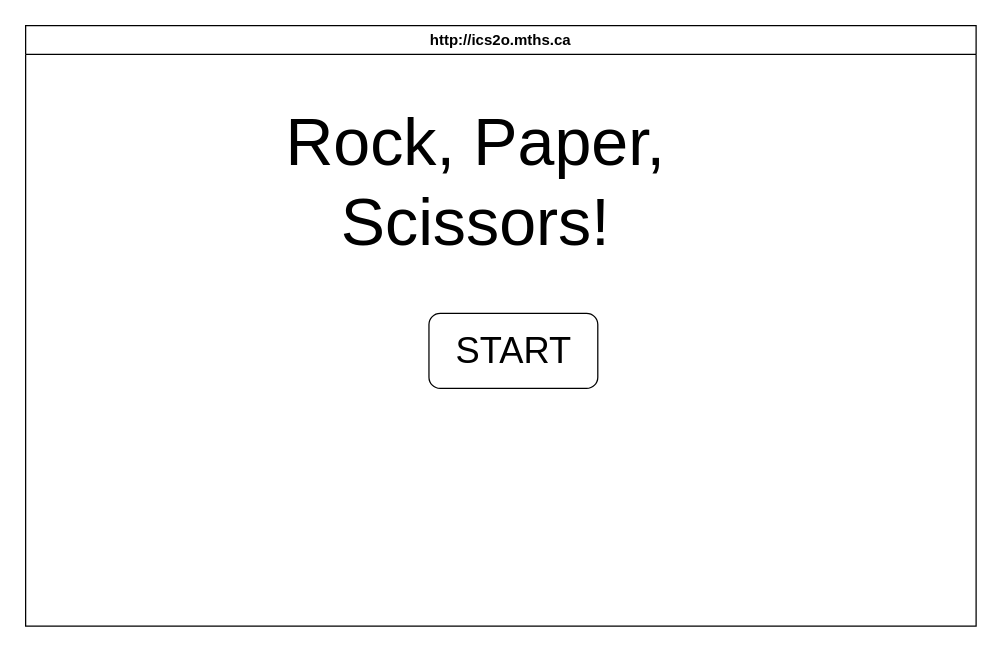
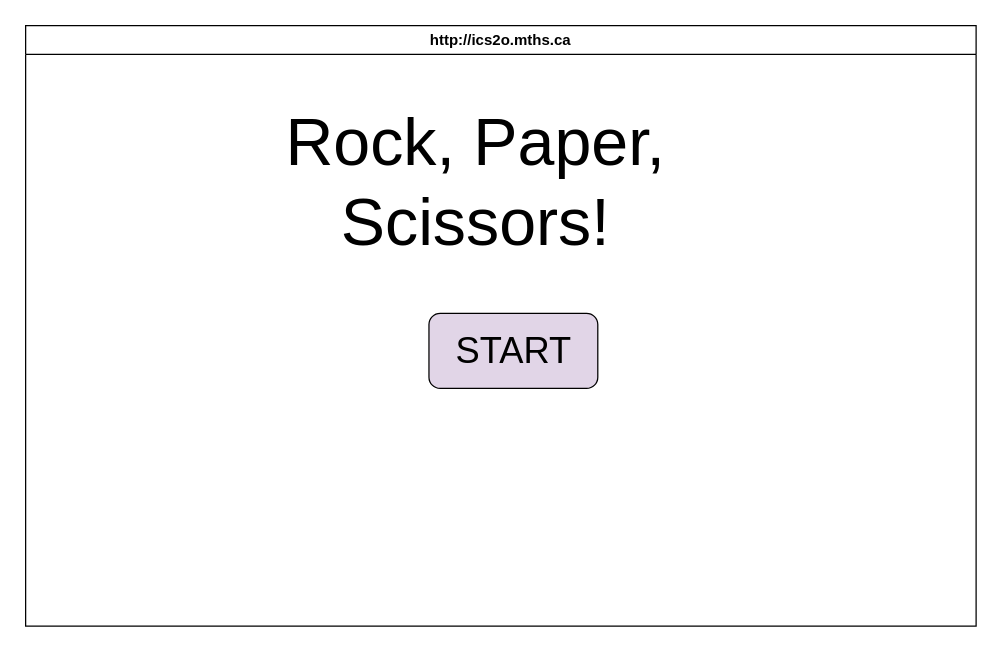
(513, 351) -> (513, 351)
